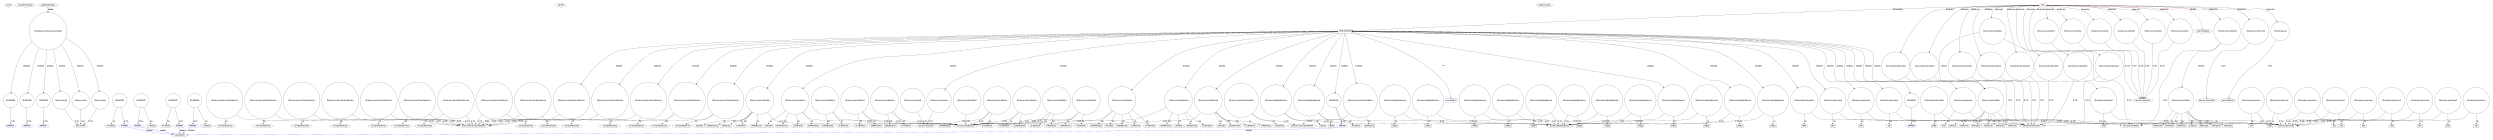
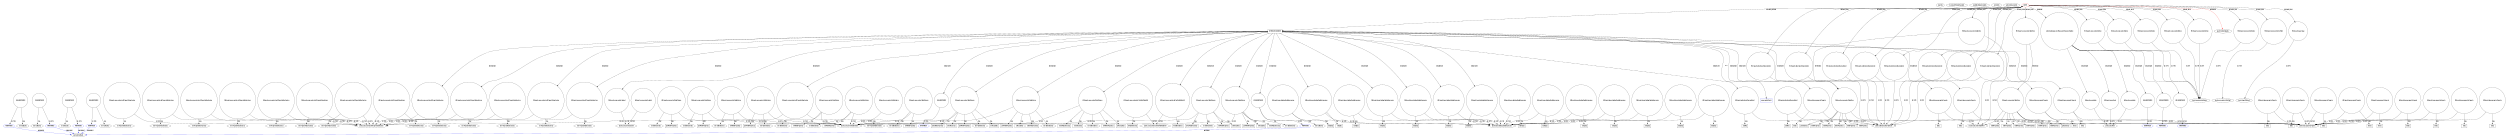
(48, 9) -> (2037, 11)
